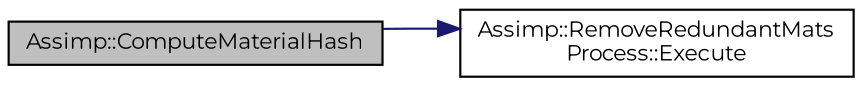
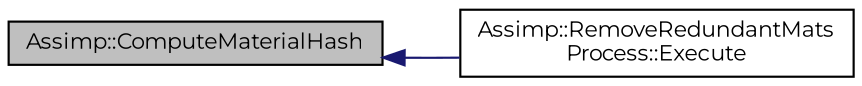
(410, 29) -> (432, 58)
